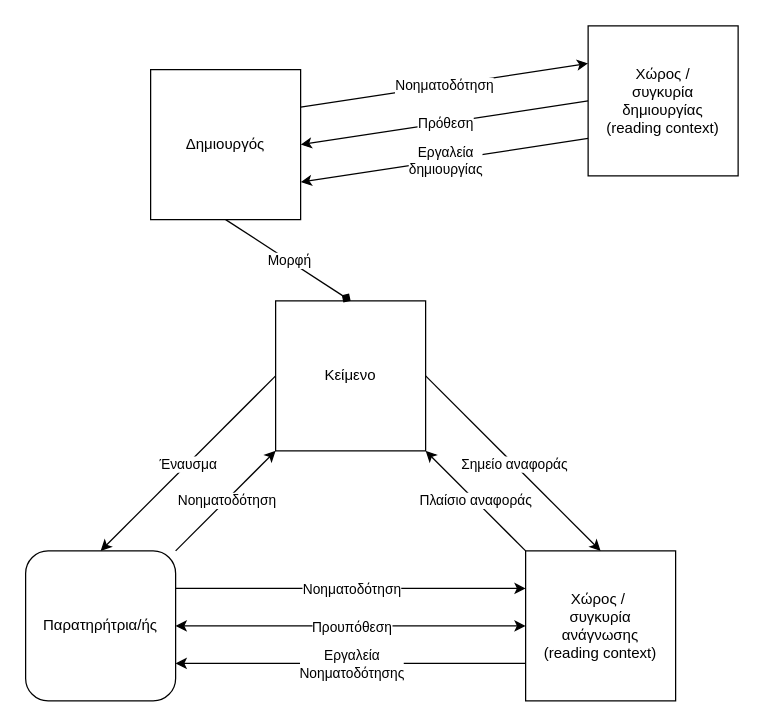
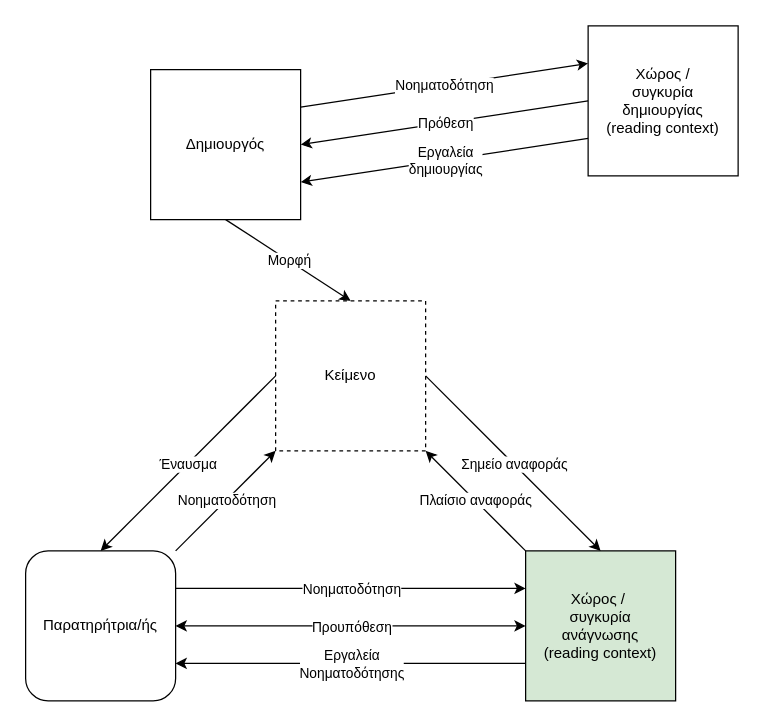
(342, 295) -> (342, 295)
(351, 376) -> (351, 376)
(601, 626) -> (601, 626)
